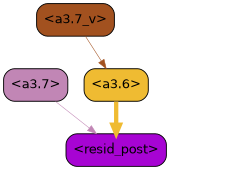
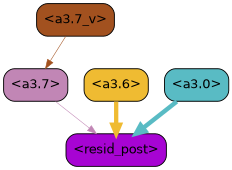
(93, 49) -> (58, 49)
none -> (197, 85)
